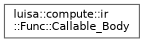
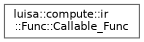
(72, 21) -> (72, 21)
